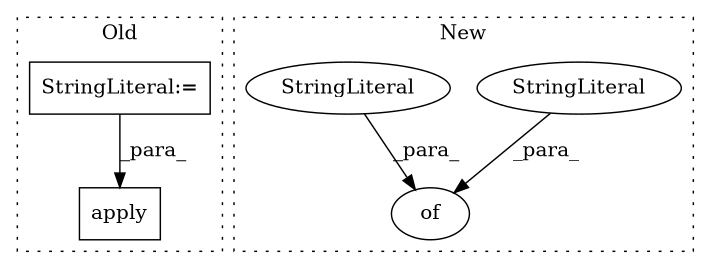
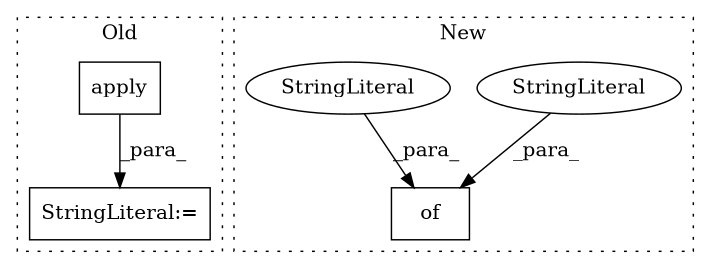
(120, 144) -> (120, 144)
(430, 214) -> (430, 214)
